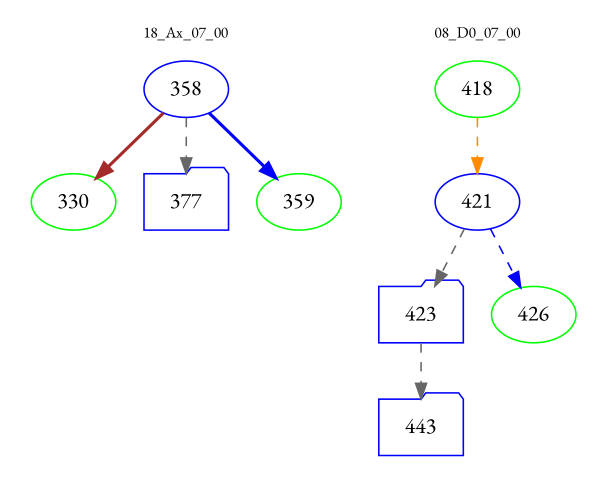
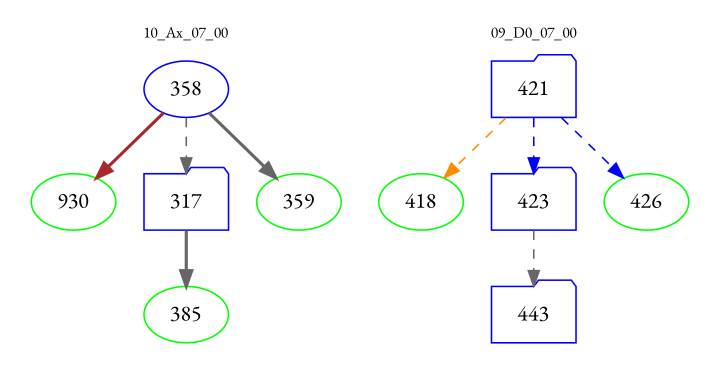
(186, 34) -> (186, 34)
(477, 34) -> (534, 34)
(477, 138) -> (481, 142)
(237, 140) -> (237, 140)
(74, 202) -> (74, 202)
(186, 202) -> (186, 202)
(477, 202) -> (534, 89)
(453, 250) -> (534, 138)
none -> (186, 315)
